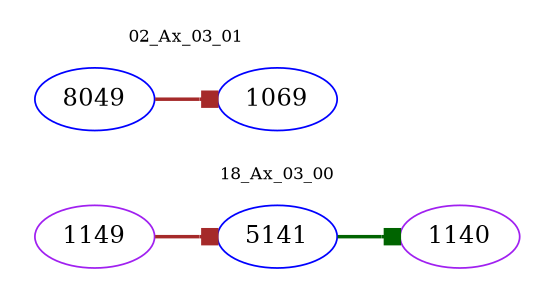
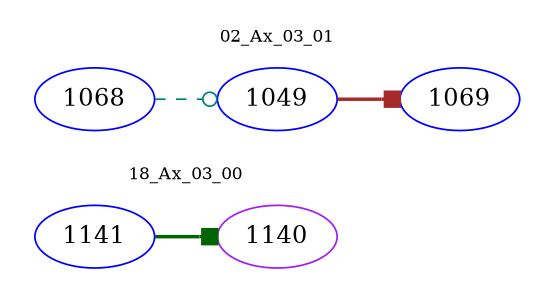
none -> (95, 99)
(95, 99) -> (277, 99)
(95, 237) -> none
(277, 237) -> (95, 237)
